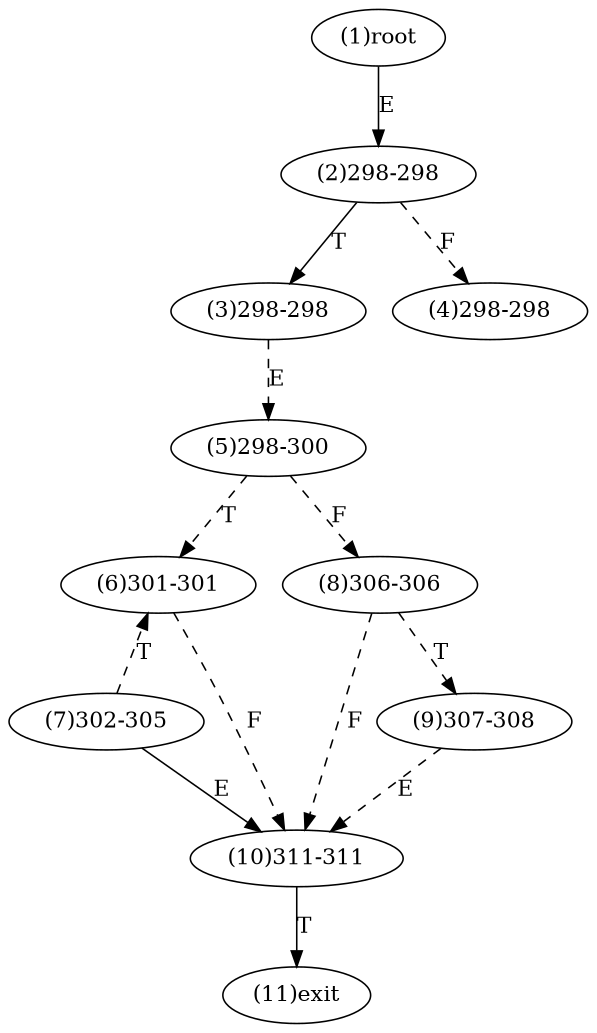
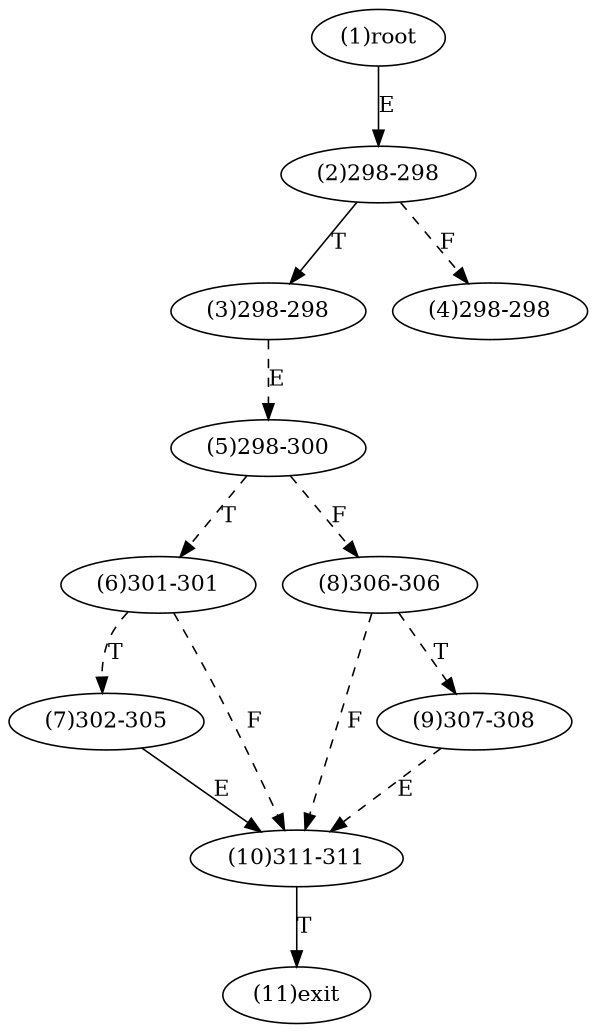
(130, 661) -> (108, 642)
